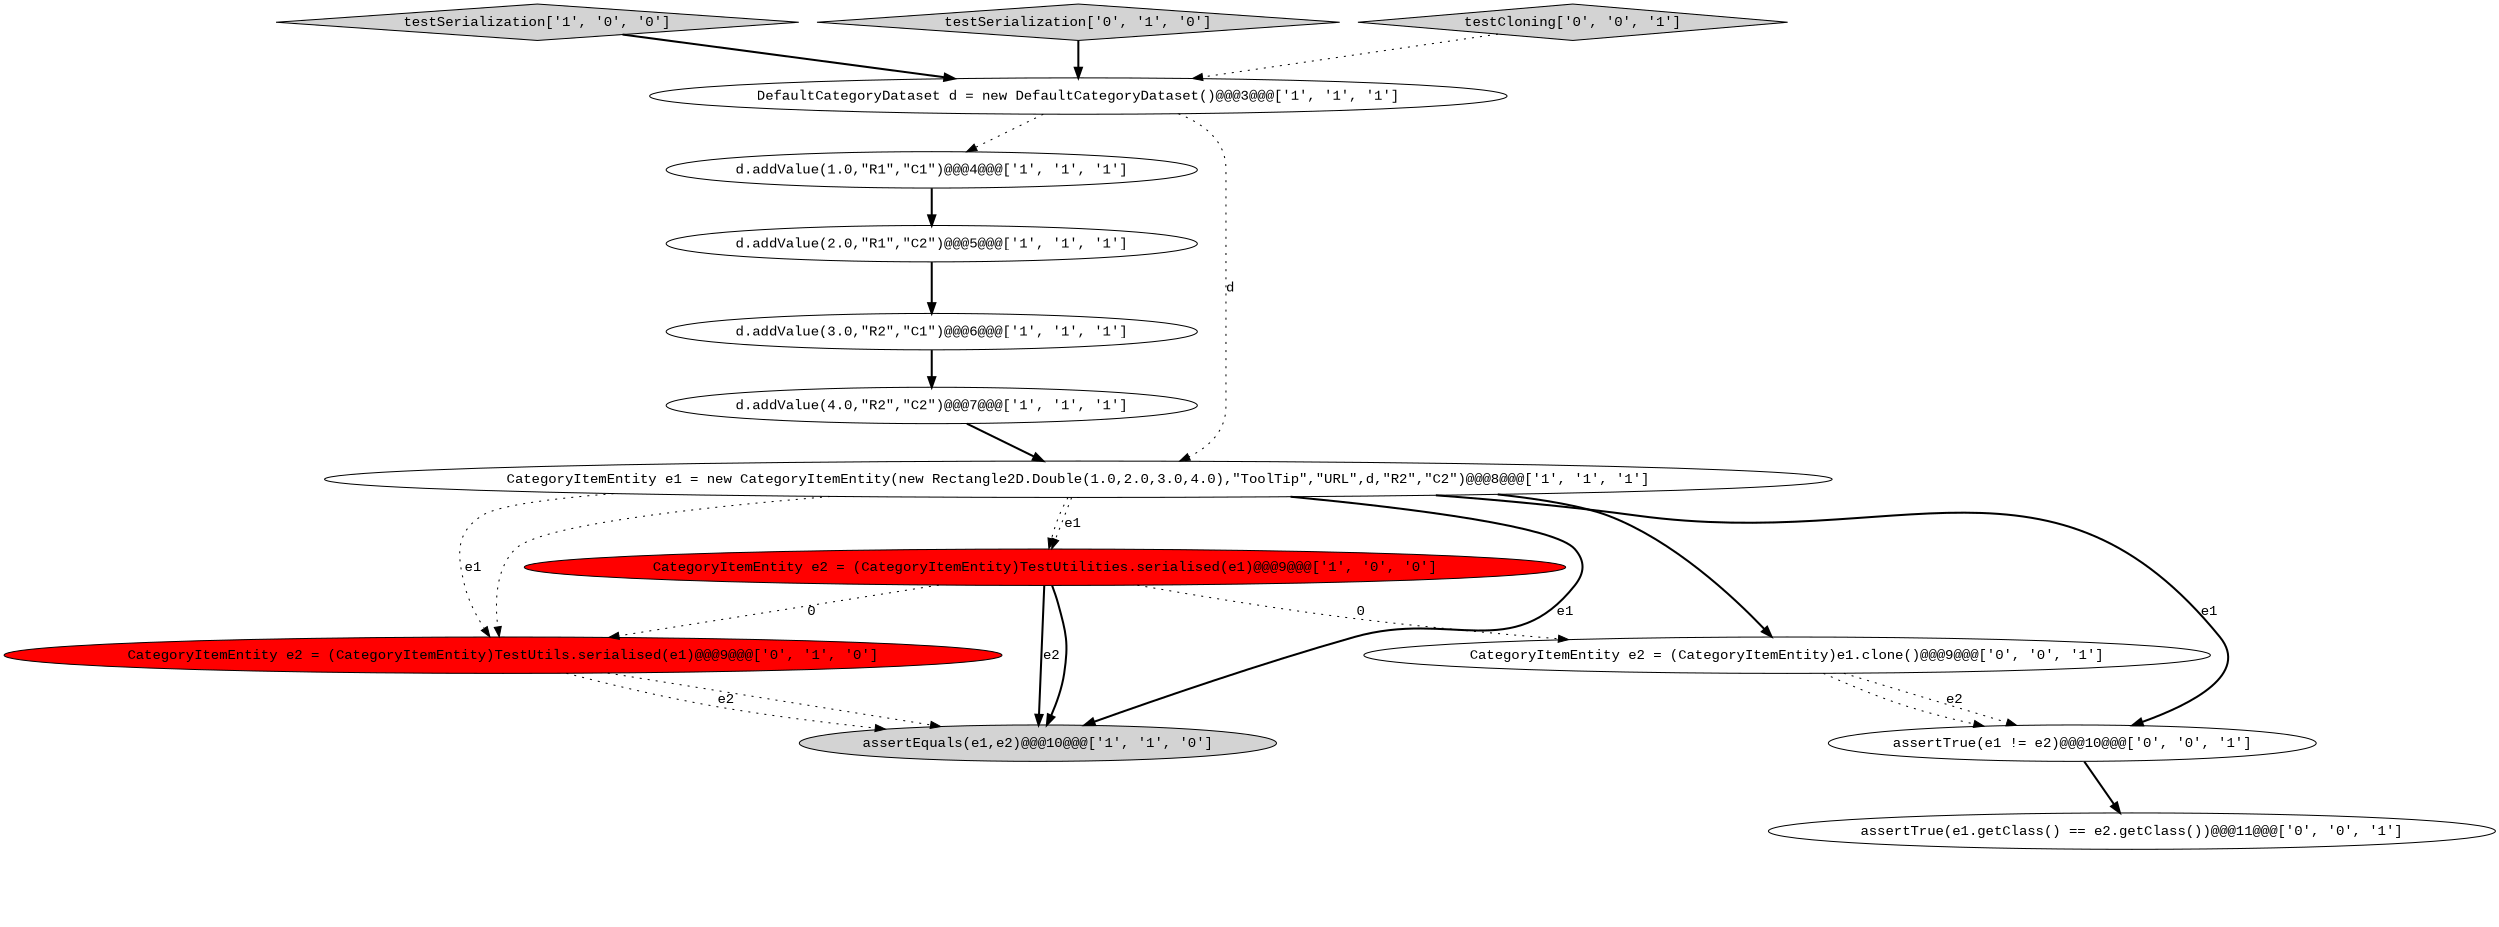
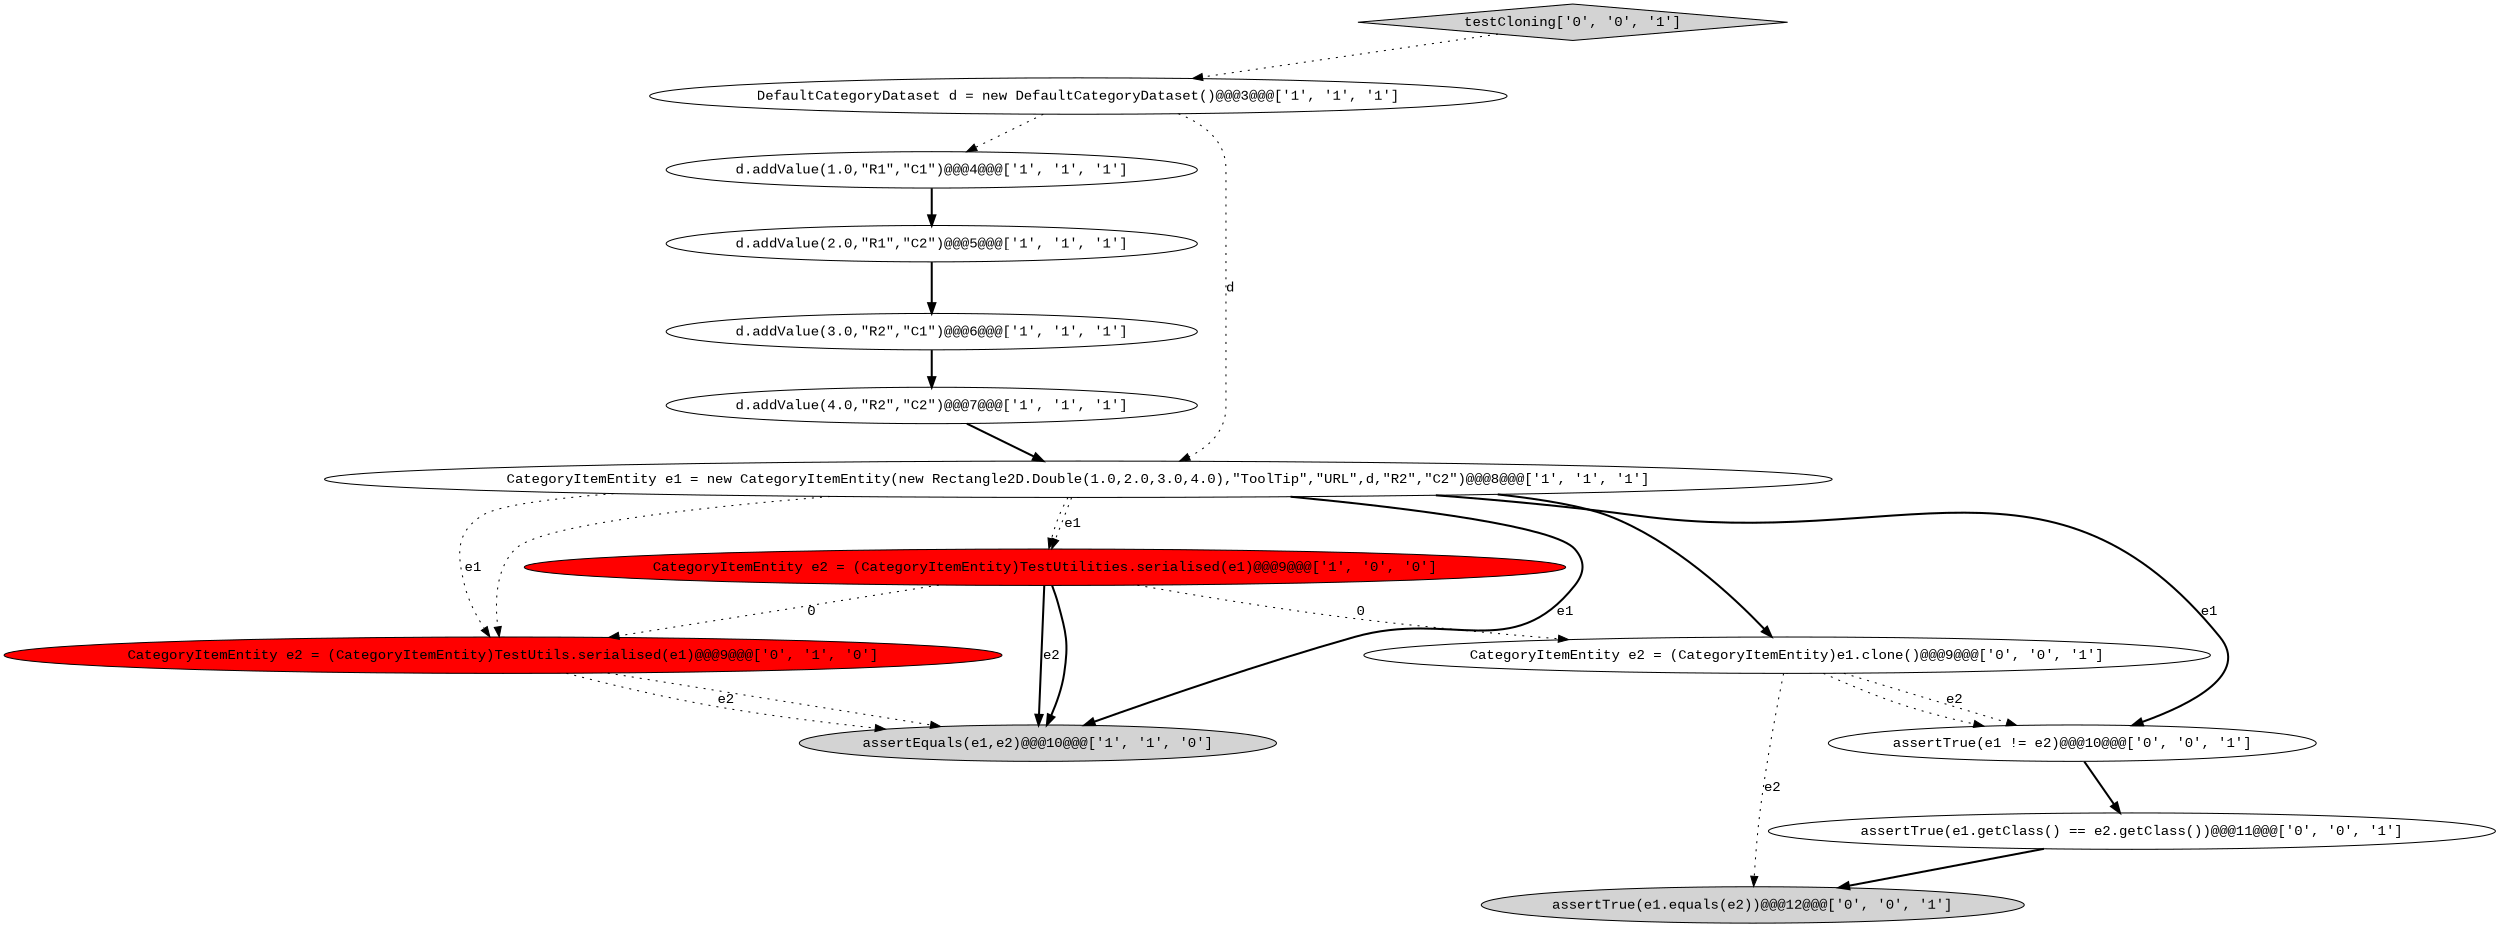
(537, 22) -> none
(1078, 22) -> none
none -> (1753, 905)
